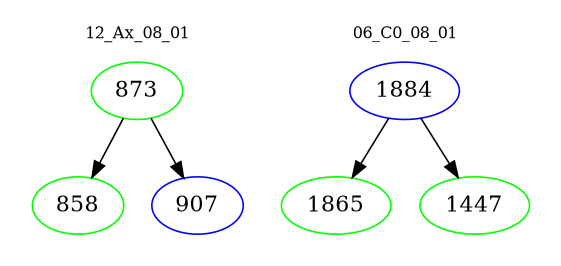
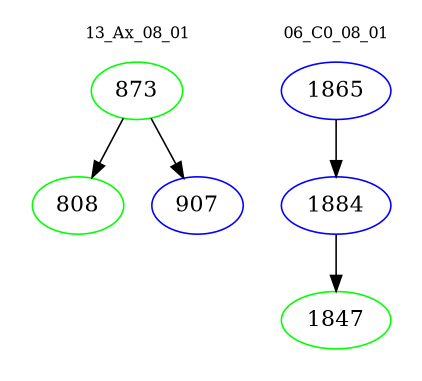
(138, 34) -> (138, 34)
(375, 141) -> (336, 140)
(78, 206) -> (78, 206)
(336, 206) -> (336, 91)
(475, 206) -> (336, 320)
